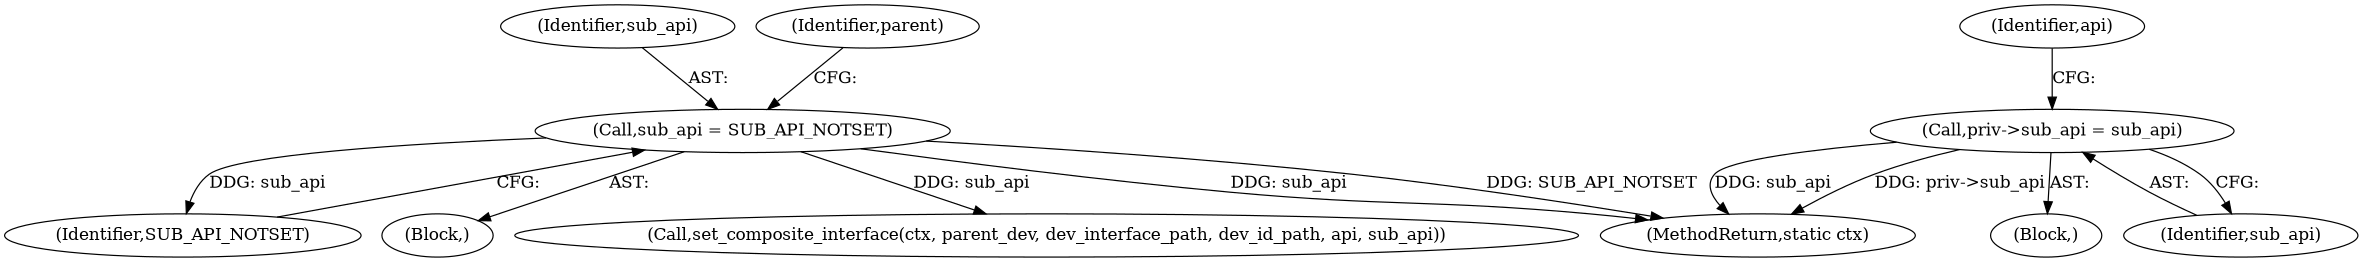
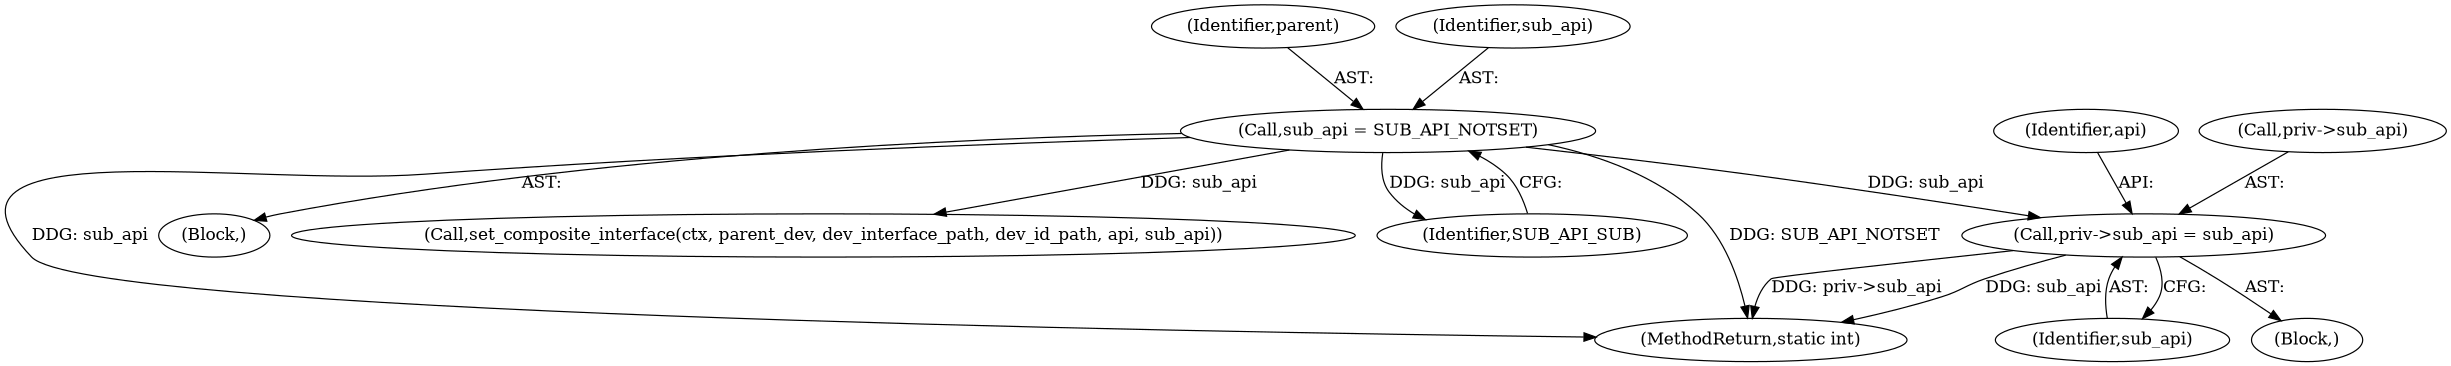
(838, 79) -> (1357, 79)
(2077, 79) -> (2139, 183)
none -> (2323, 131)
none -> (1778, 178)
(183, 235) -> (1532, 235)
(1758, 235) -> (1751, 340)
